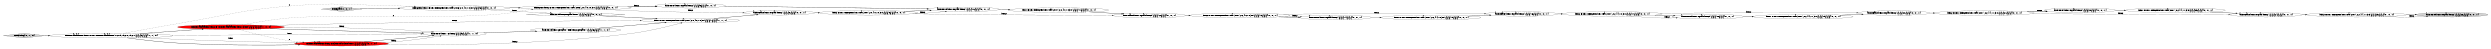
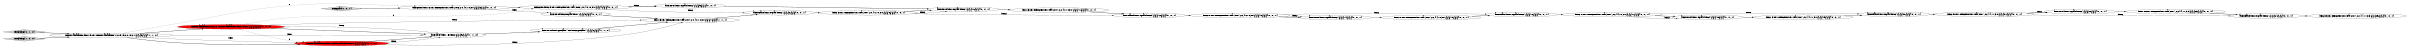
(576, 15) -> (576, 14)
(2452, 15) -> none
none -> (24, 39)
